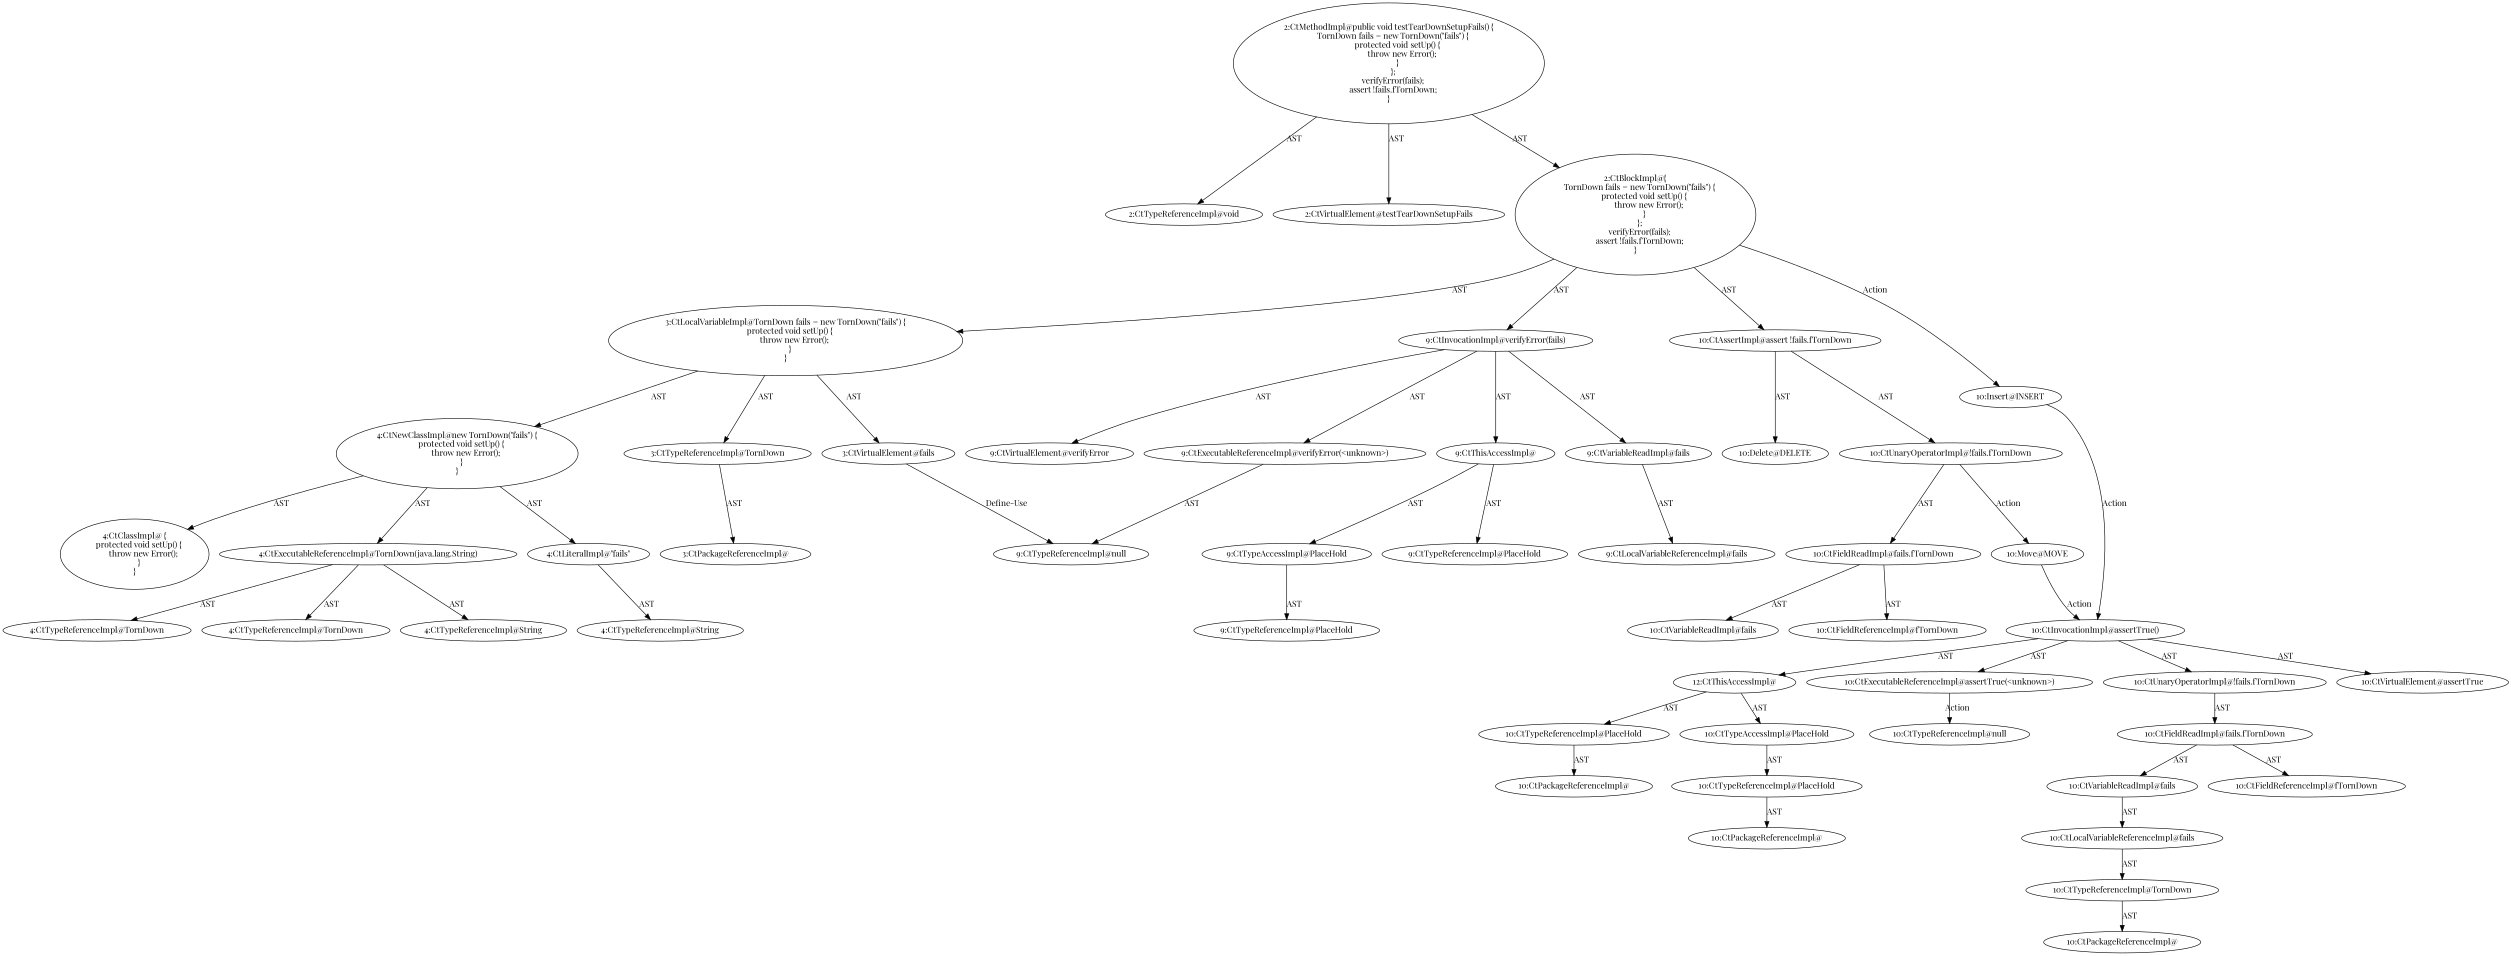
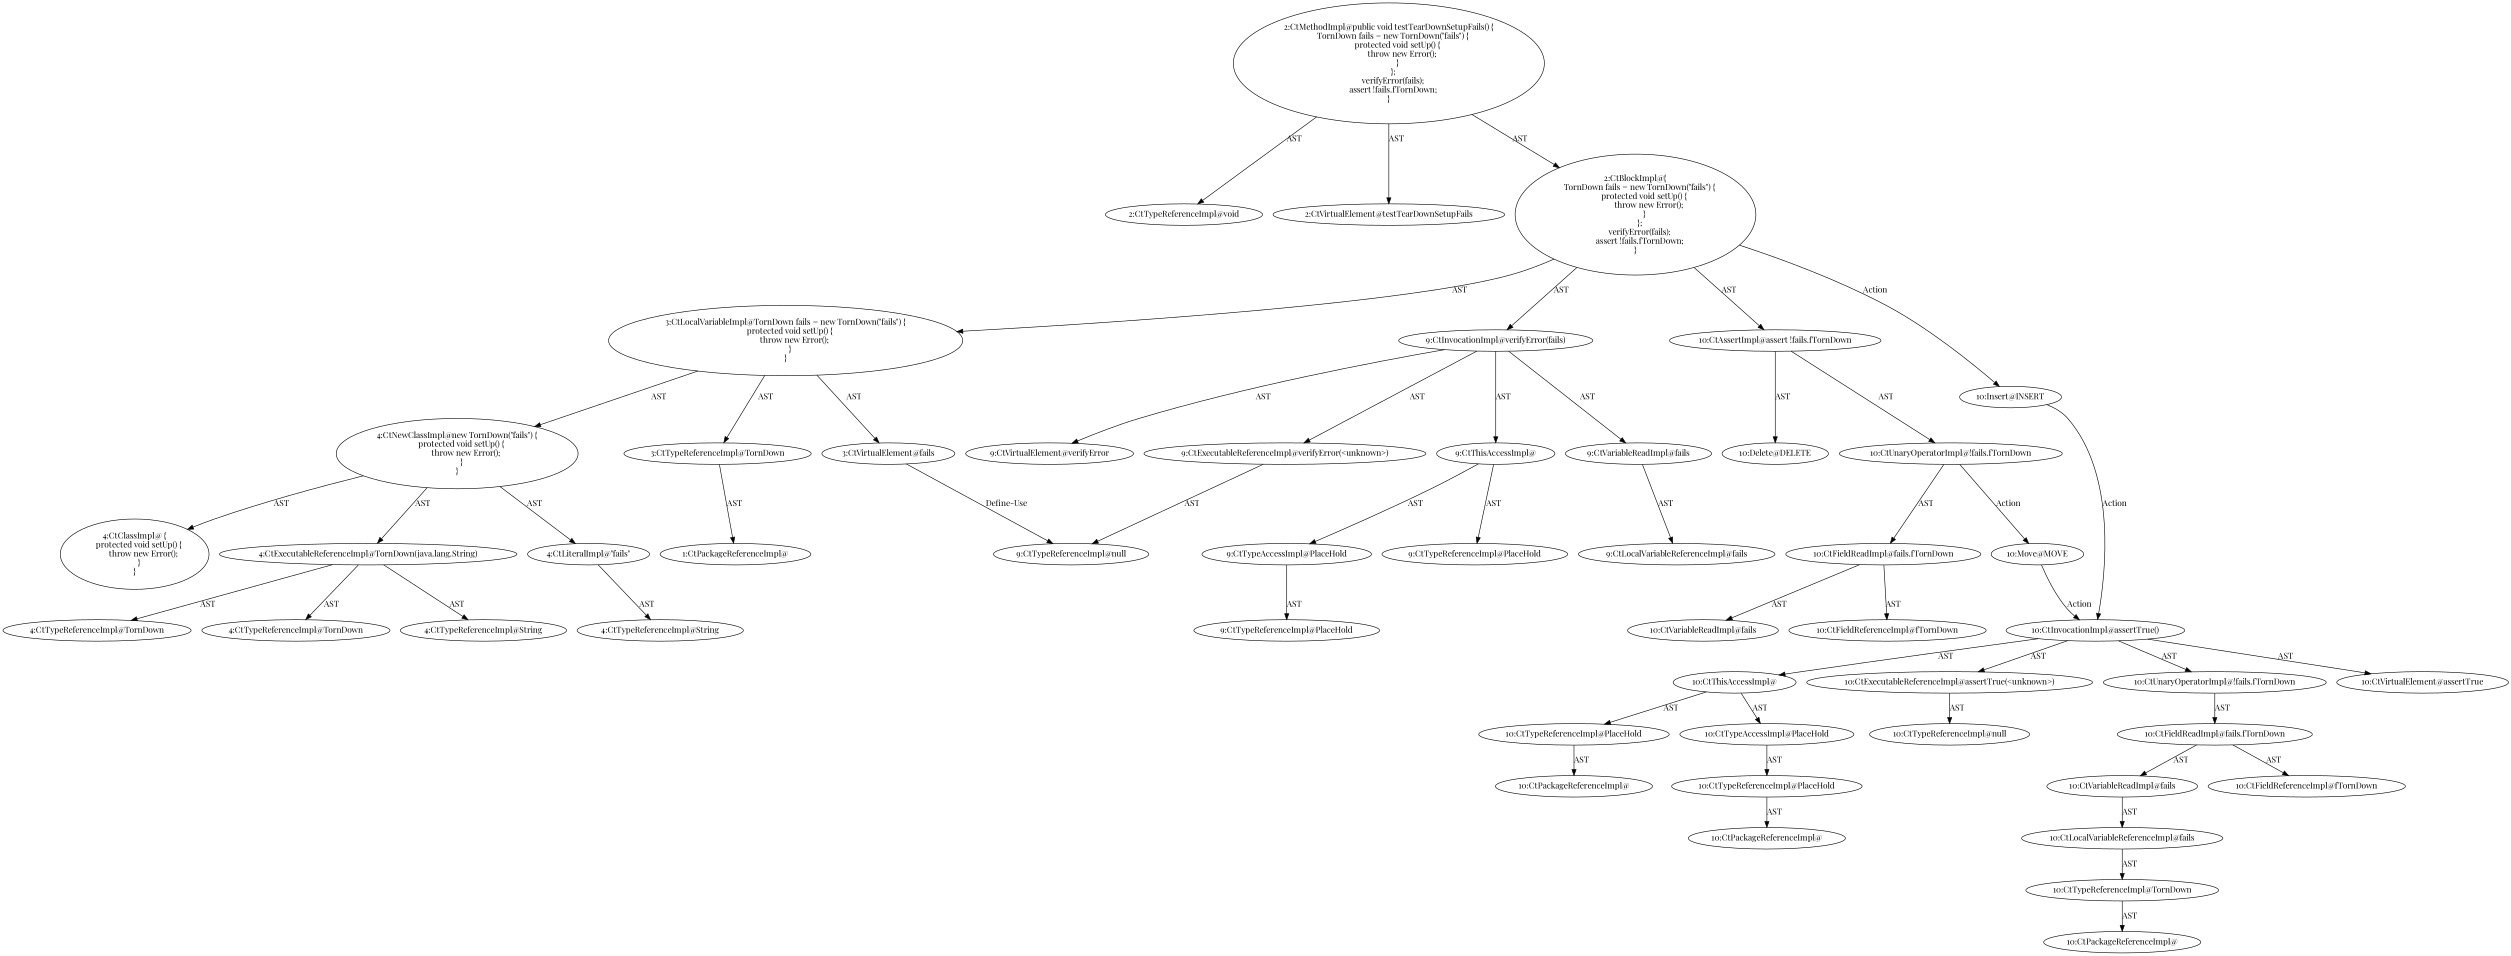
(735, 554) -> (735, 554)
(1735, 682) -> (1735, 682)
(1957, 708) -> (1957, 708)
